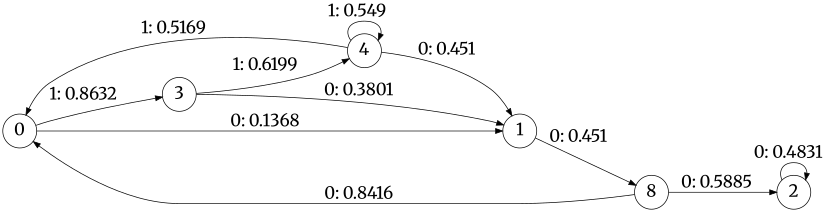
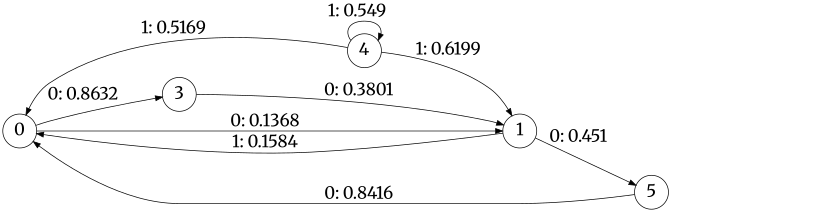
(454, 50) -> (454, 50)
(271, 84) -> none
(89, 95) -> (89, 95)
none -> (273, 153)
(652, 192) -> (652, 192)
(794, 192) -> none
